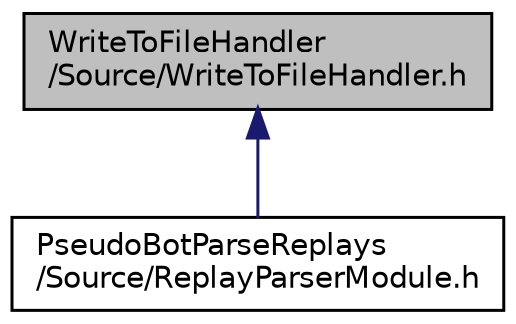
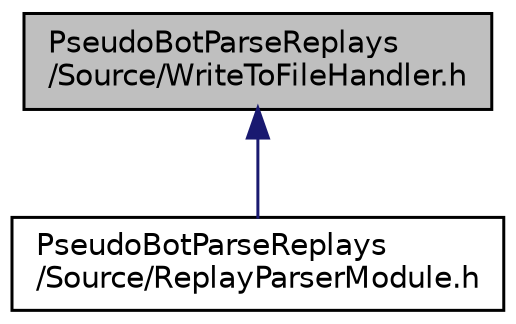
(258, 61) -> (258, 61)
